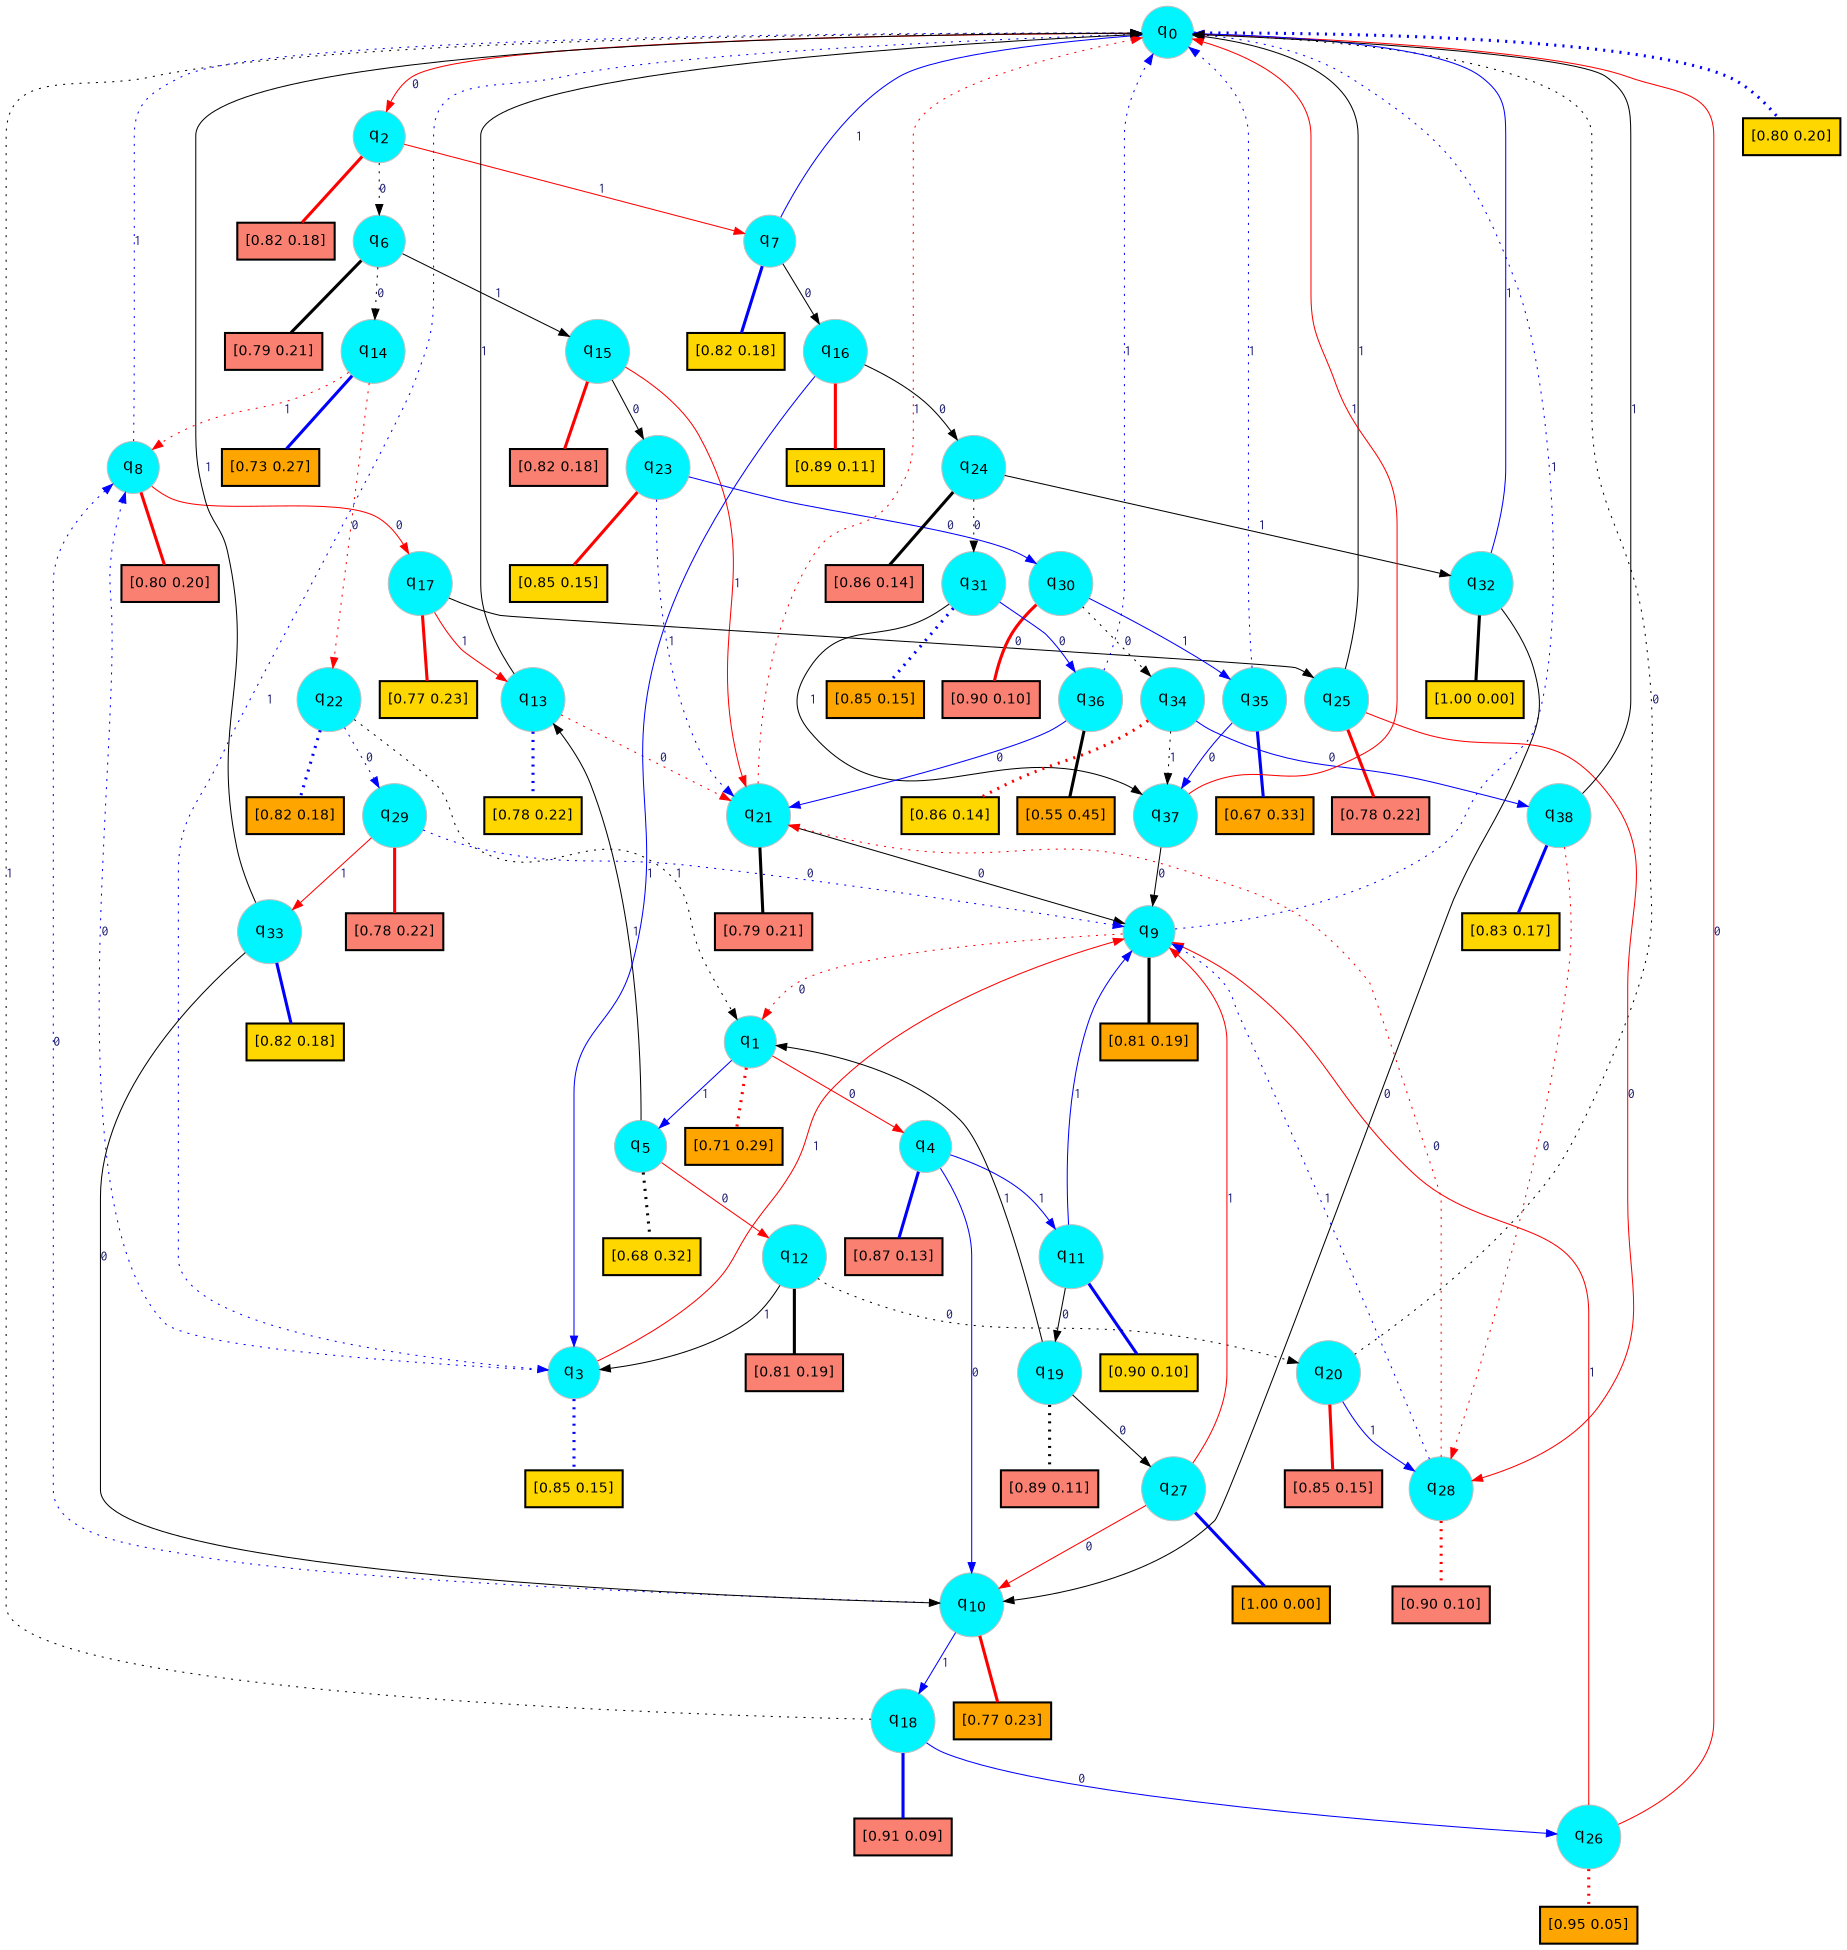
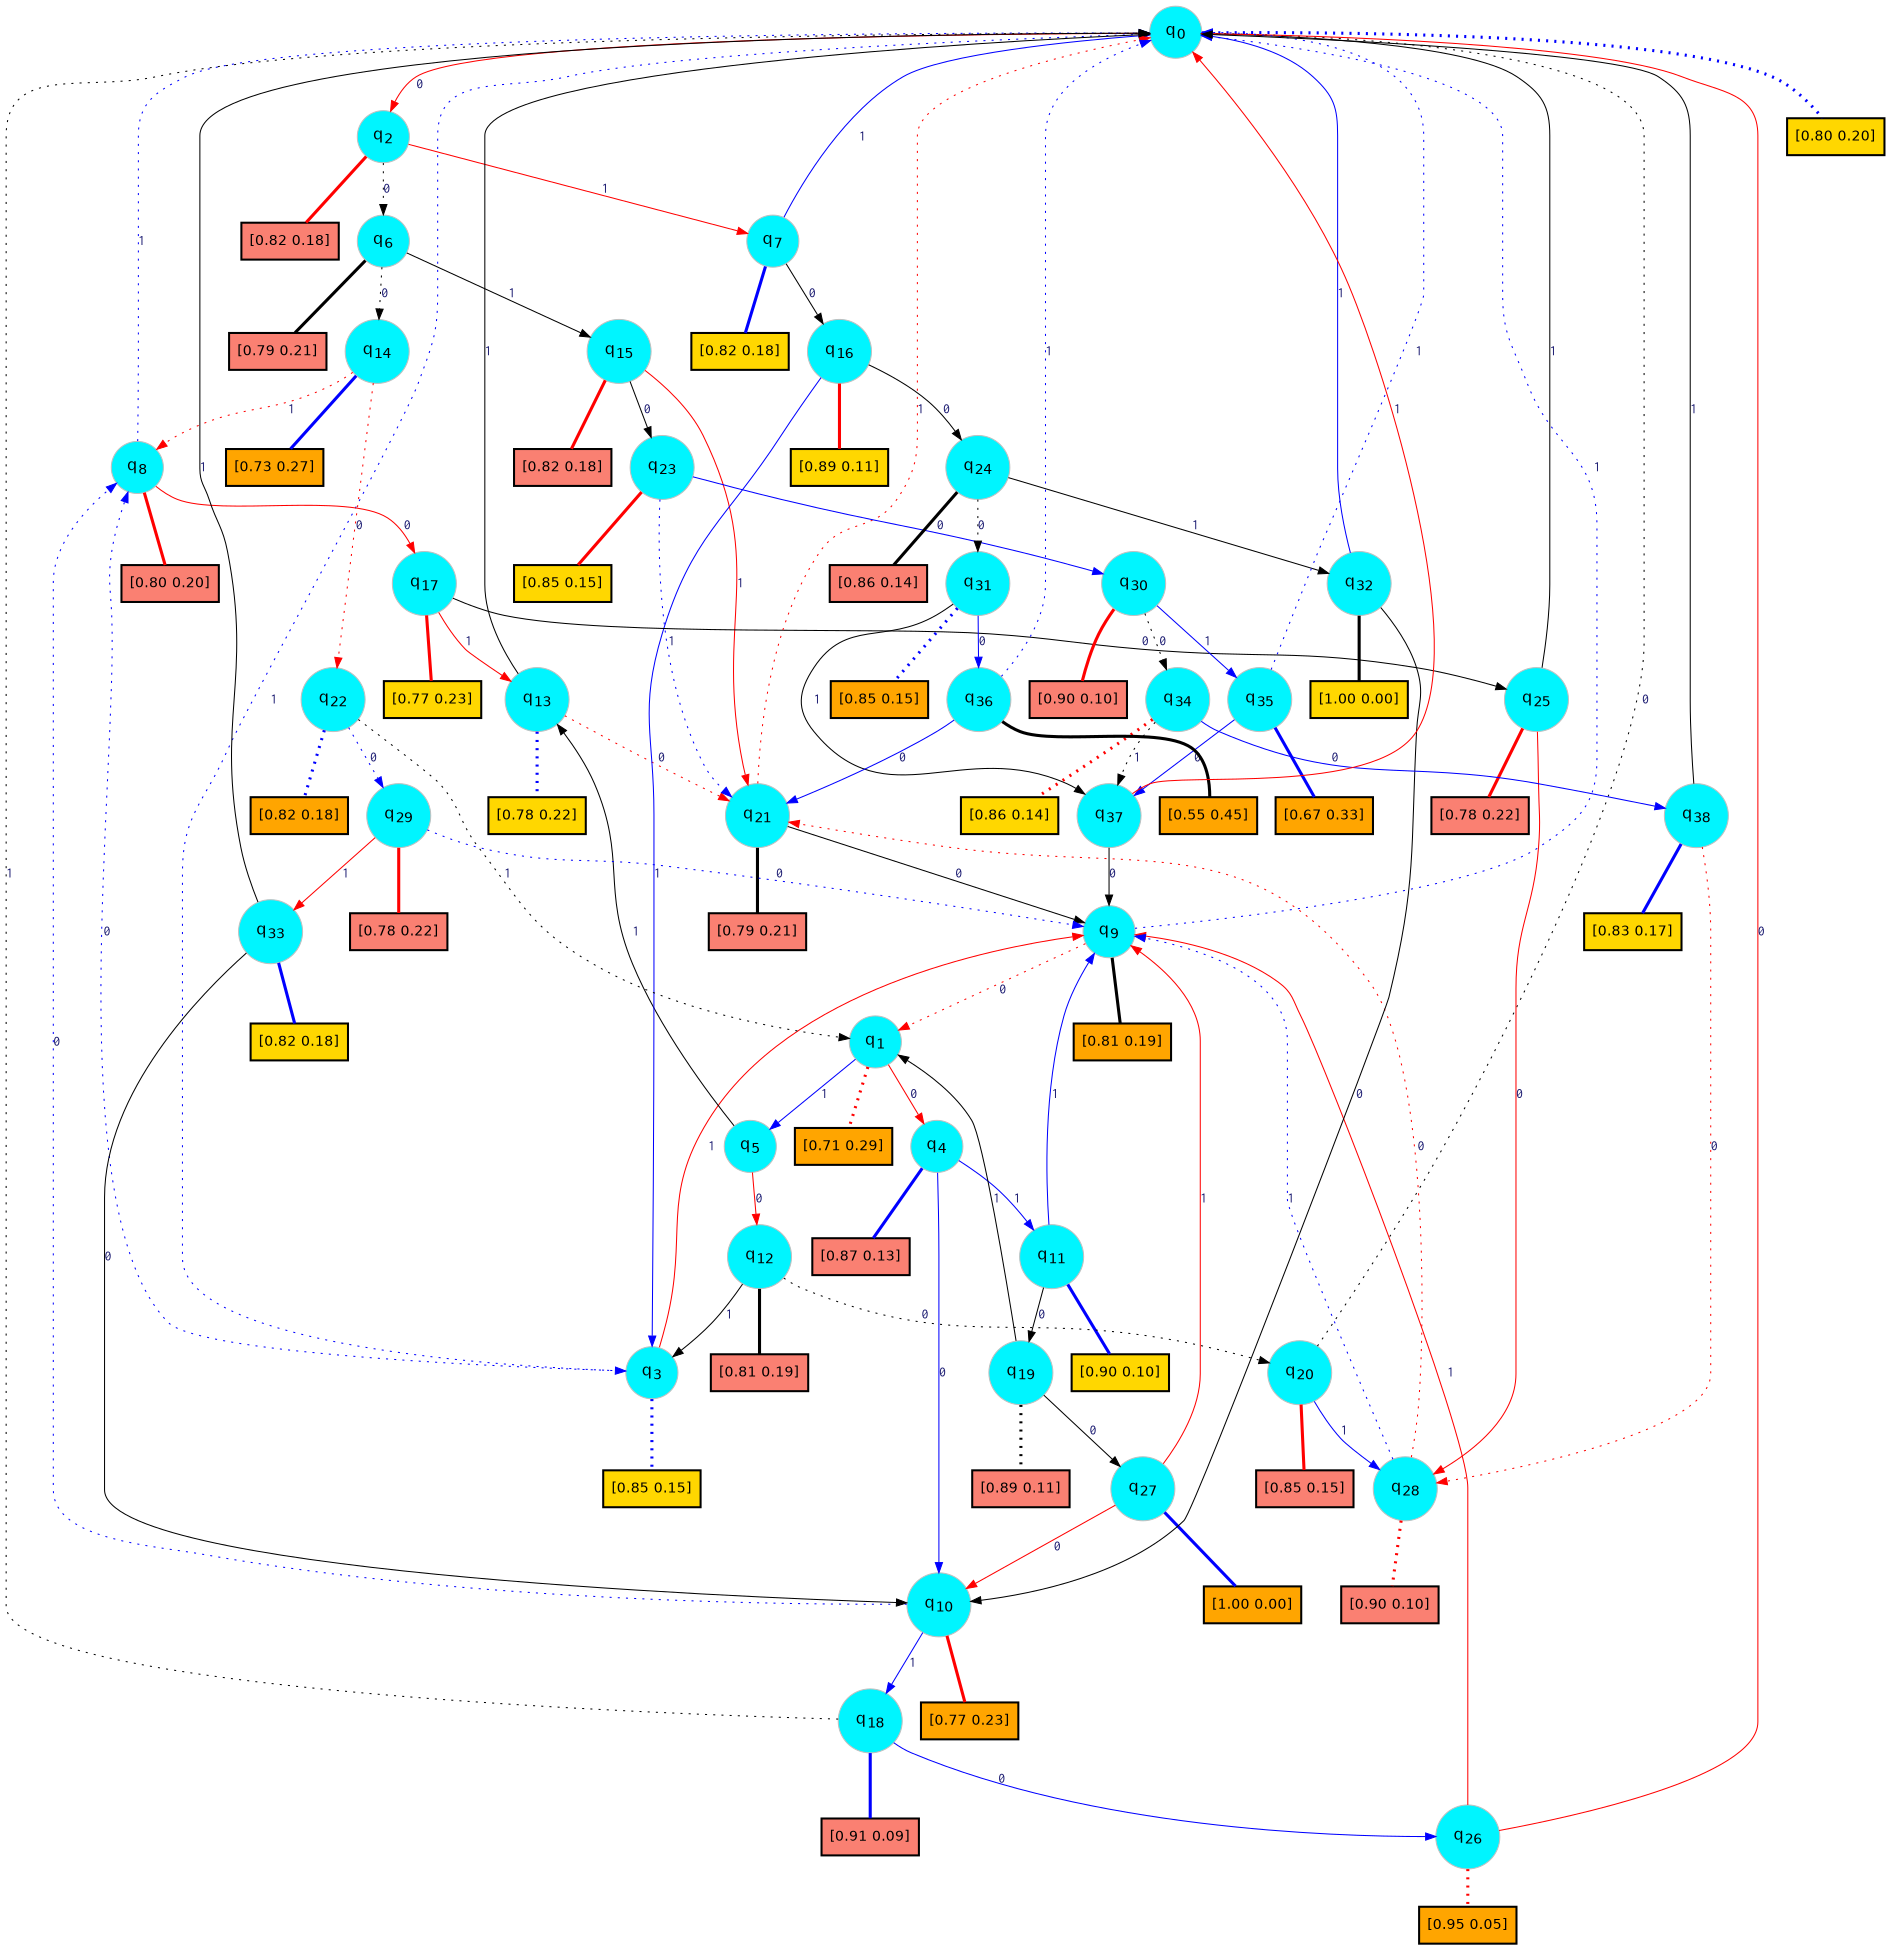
(652, 1257) -> none
